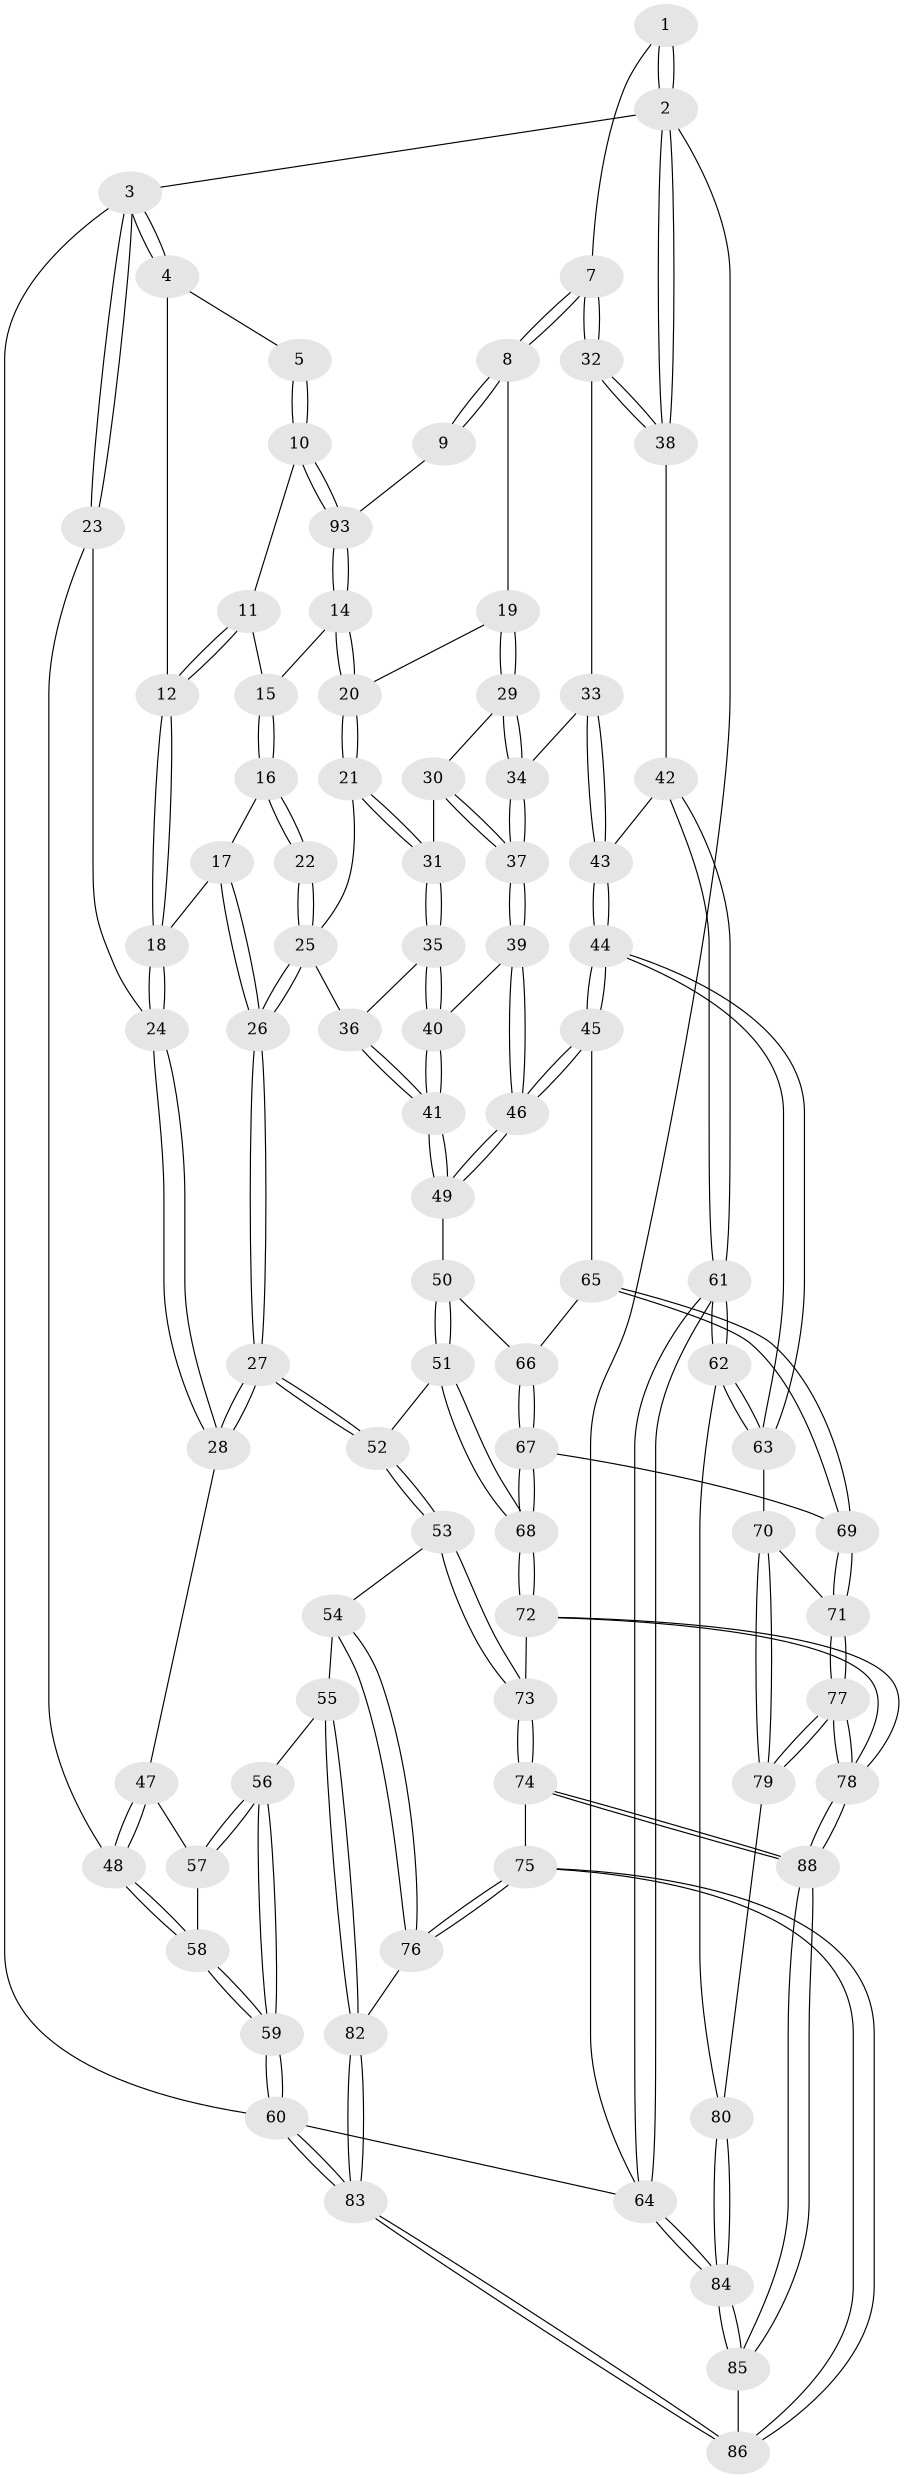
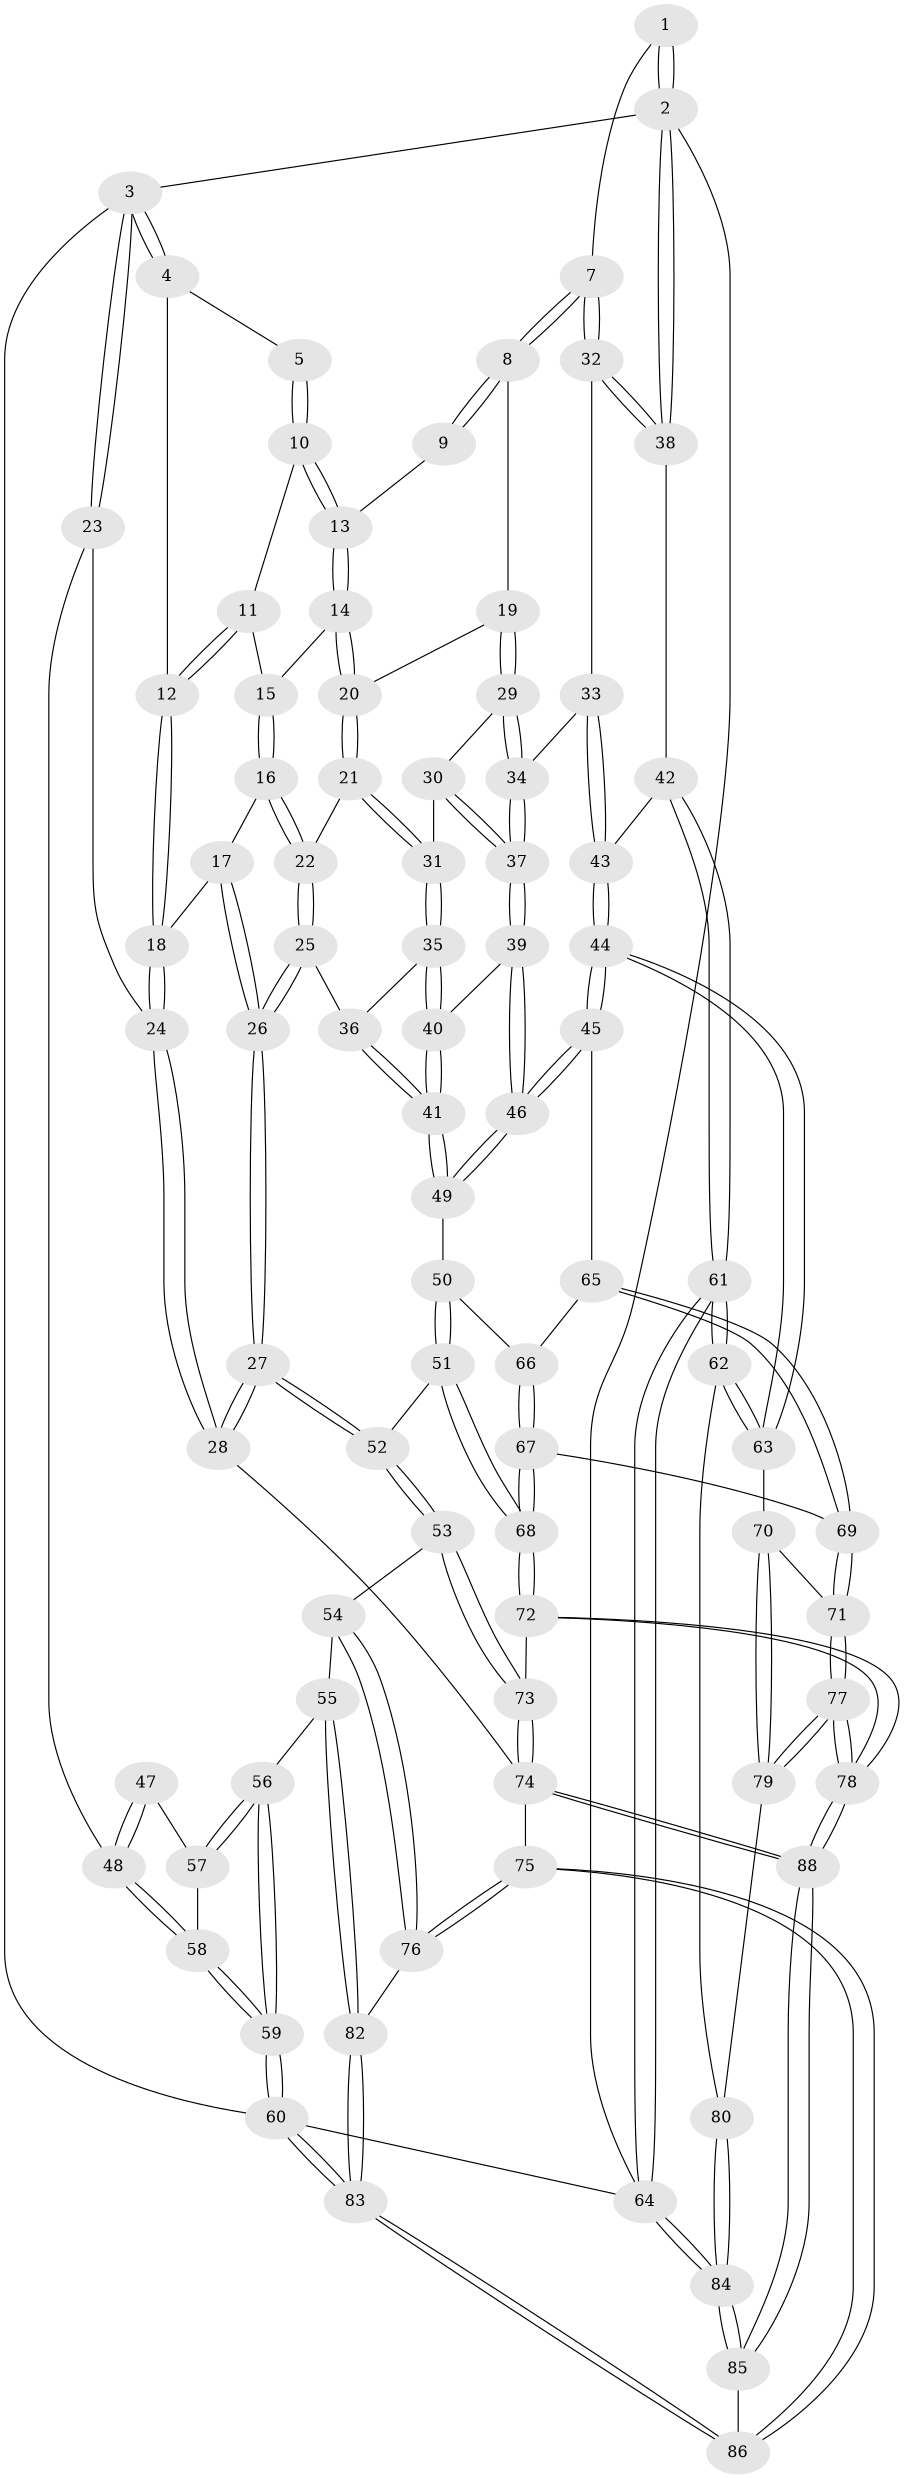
(341, 528) -> (341, 528)
(351, 868) -> (328, 821)
(183, 1616) -> (385, 1605)
